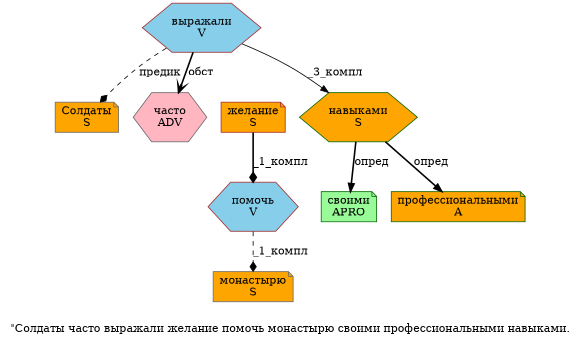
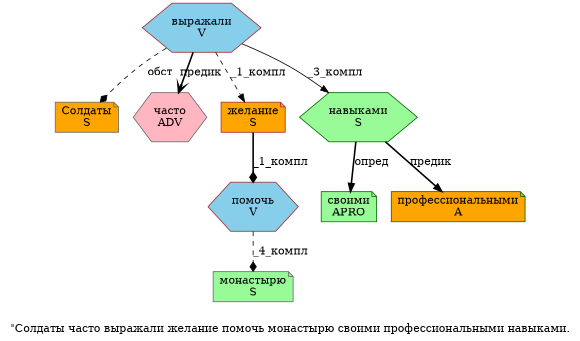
(160, 72) -> (160, 72)
(201, 72) -> (201, 72)
none -> (228, 74)
(358, 117) -> (358, 117)
(431, 162) -> (431, 162)
(281, 251) -> (281, 251)
(253, 287) -> (253, 287)
